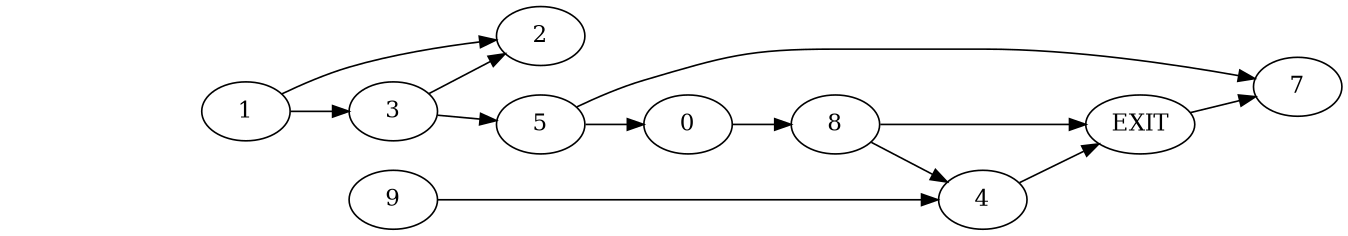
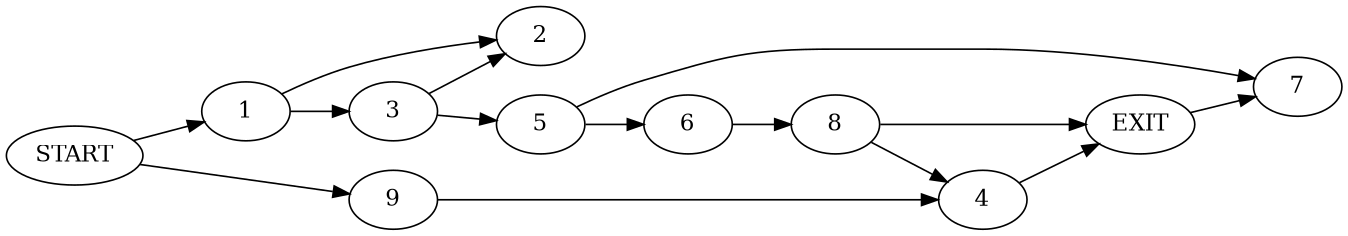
(688, 124) -> (688, 124)
none -> (75, 156)
